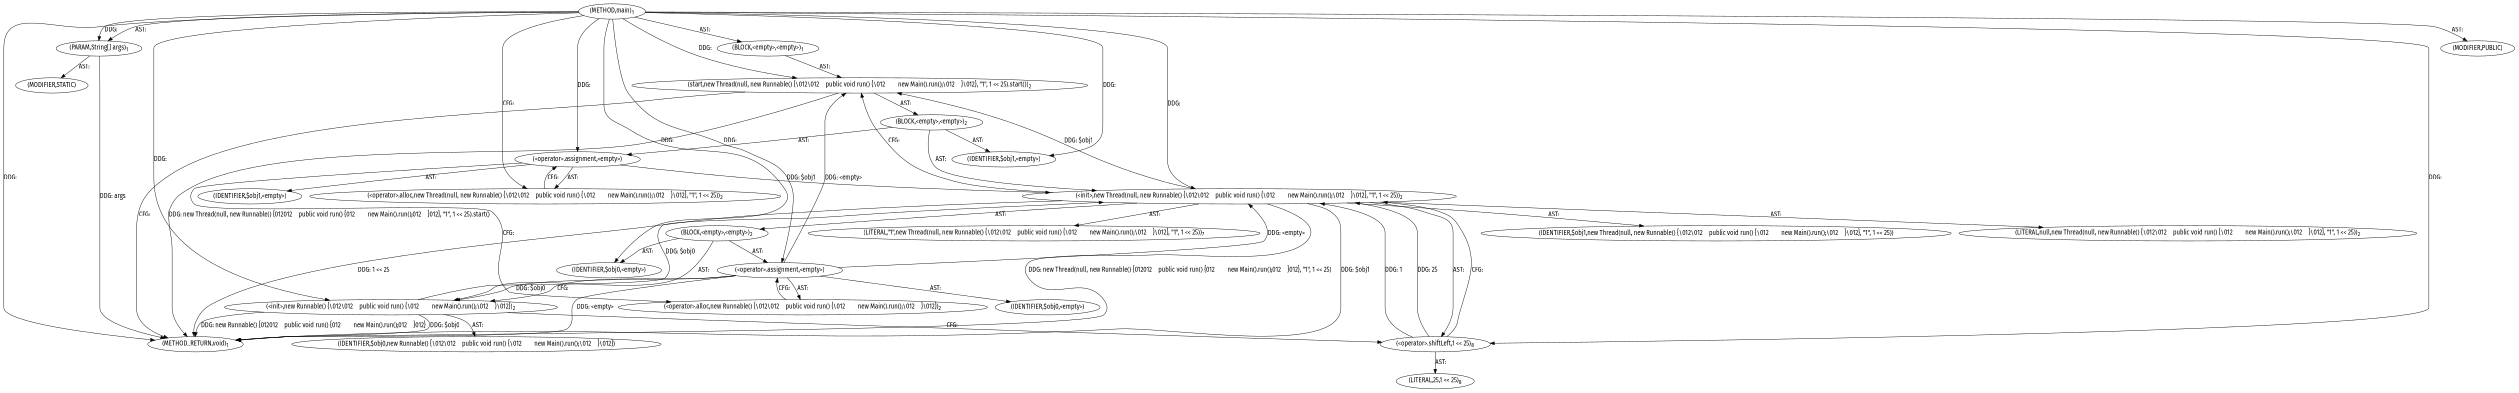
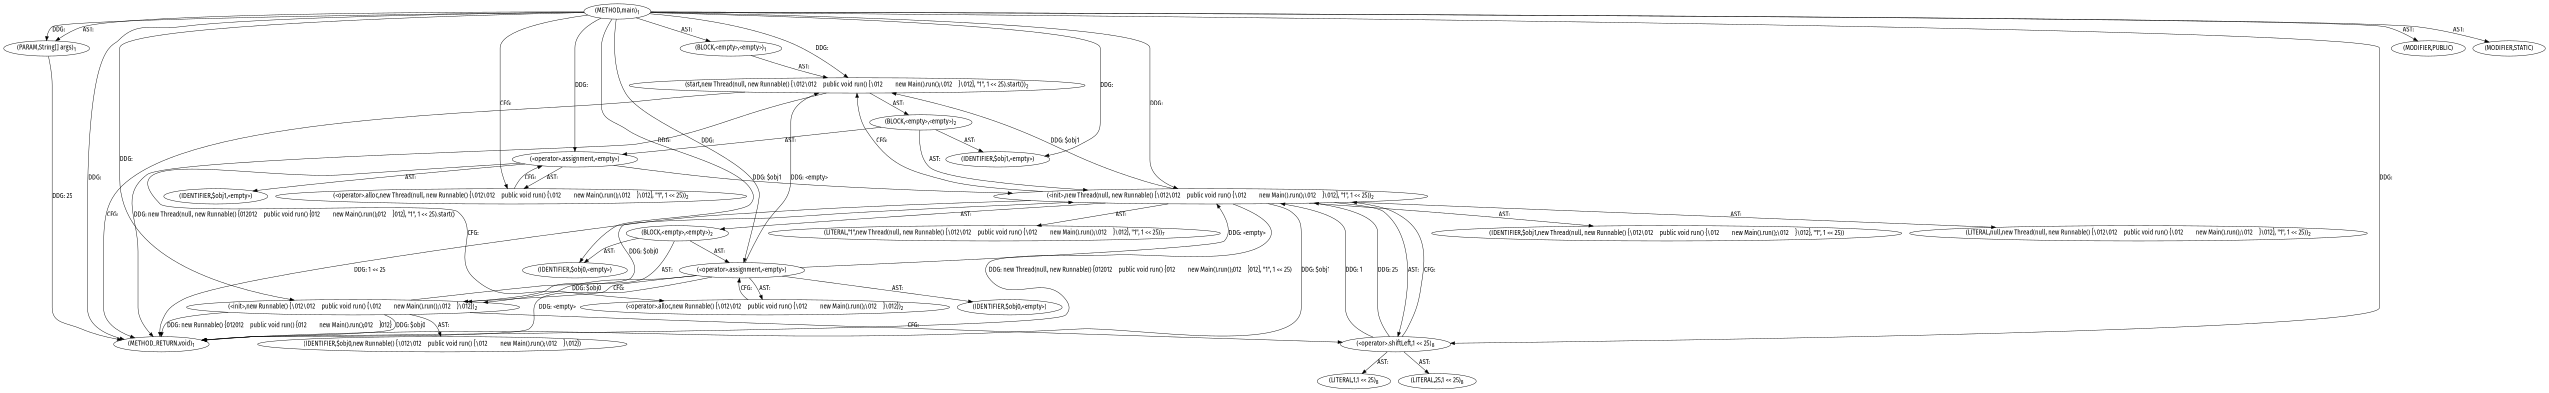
(77, 66) -> (1569, 15)
(113, 196) -> (62, 196)
none -> (1354, 381)
